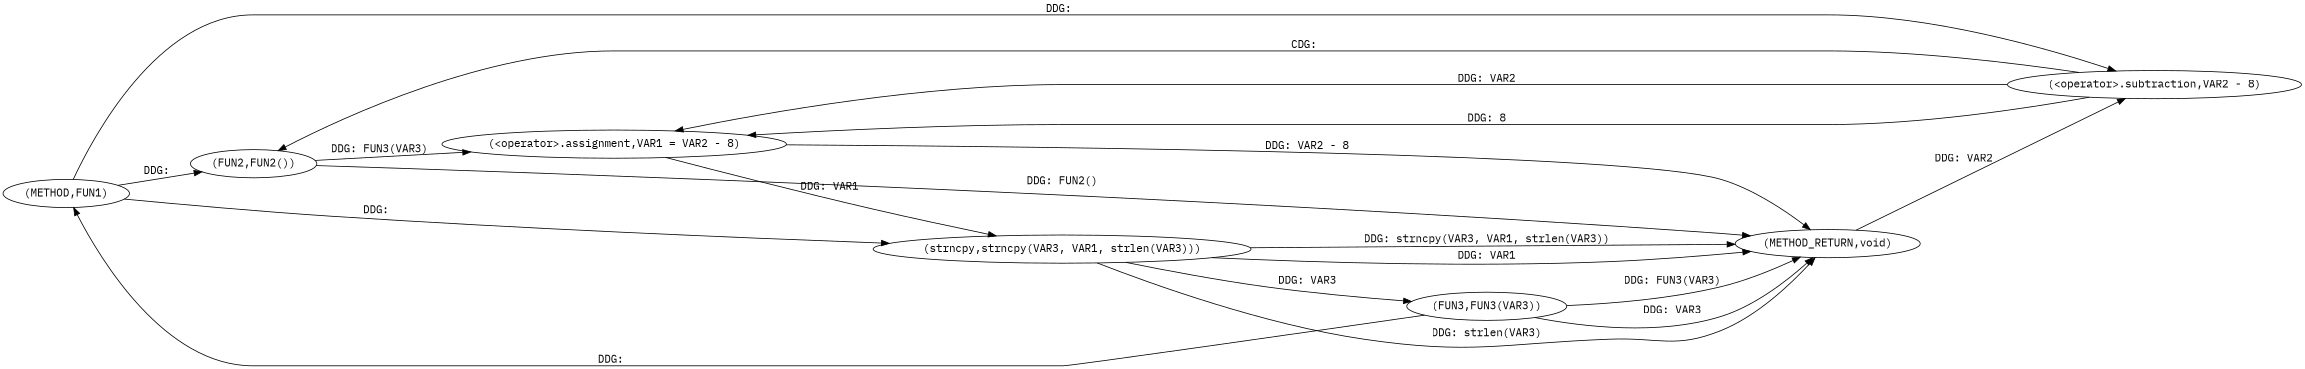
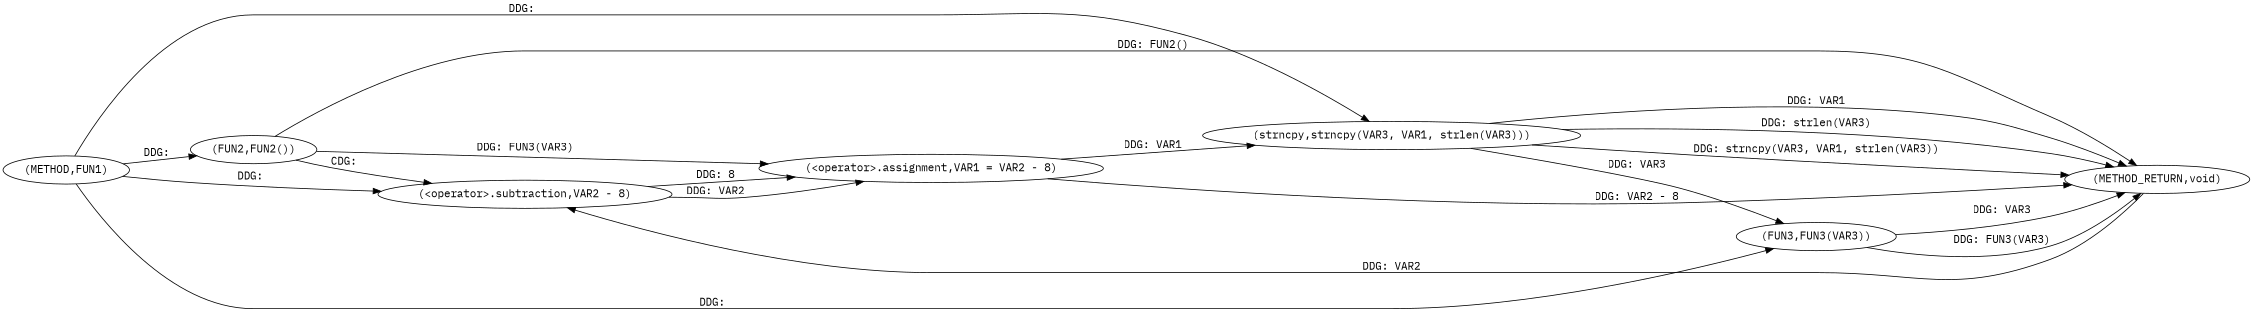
(1174, 51) -> (360, 173)
(719, 366) -> (900, 309)
